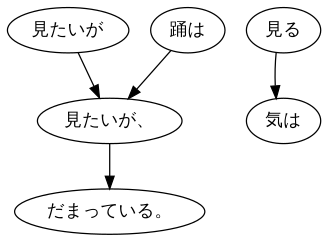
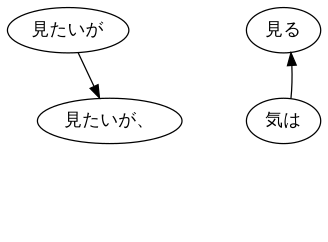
(188, 30) -> none
(275, 69) -> (292, 82)
(110, 212) -> none
